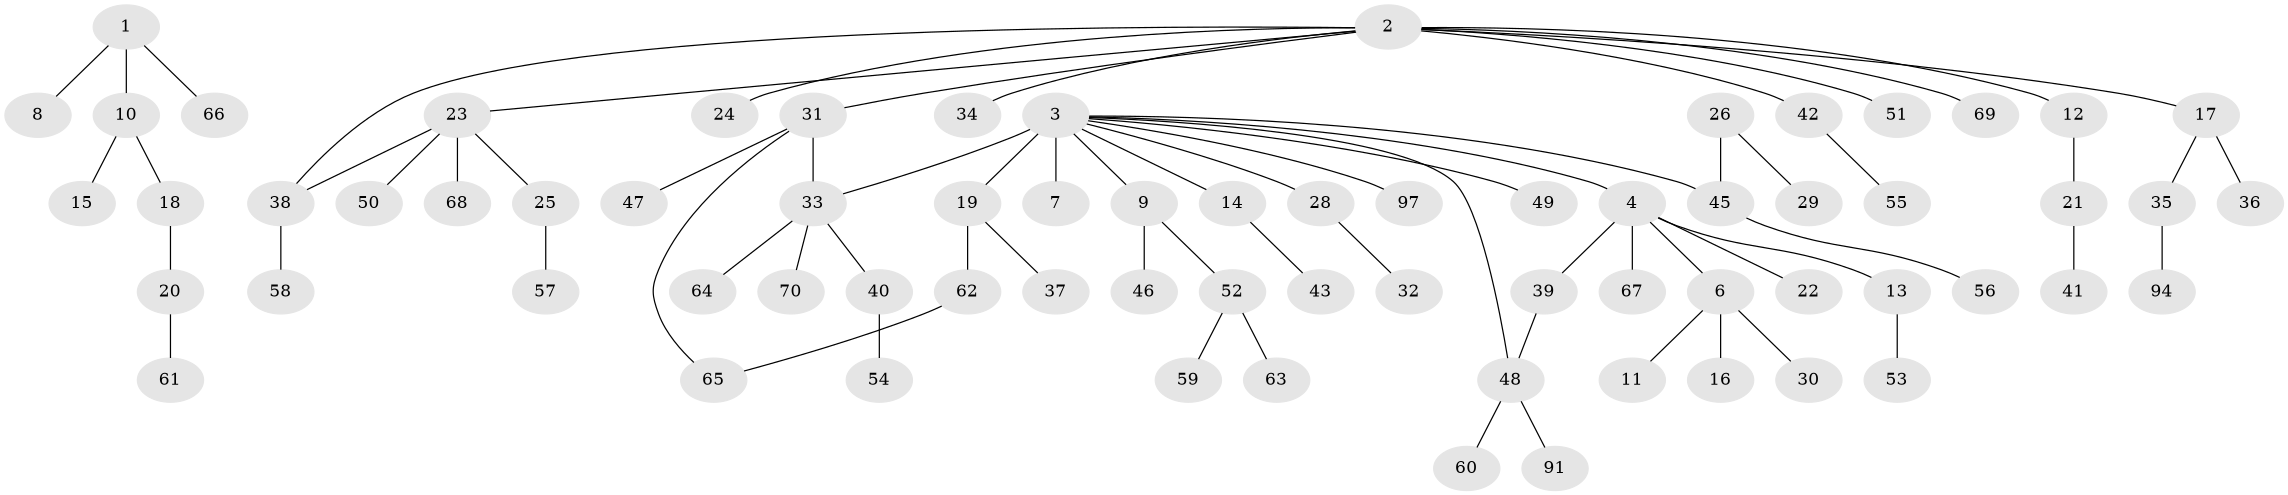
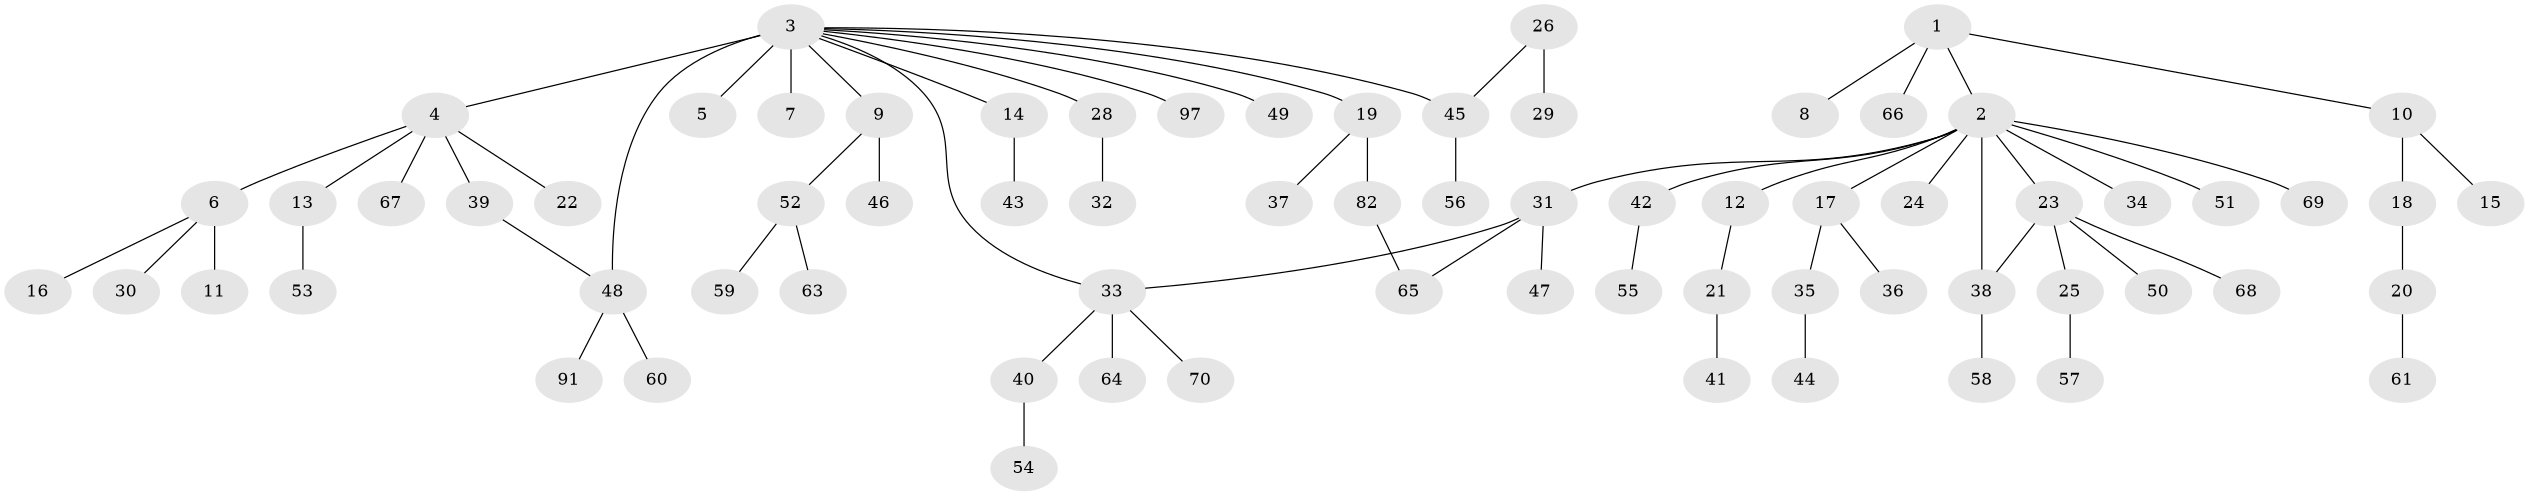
none -> (1960, 71)
none -> (703, 115)
(968, 292) -> (1367, 204)
(2162, 292) -> (1805, 380)
